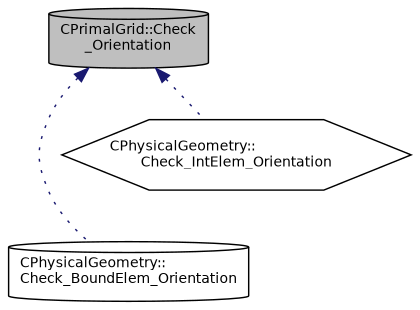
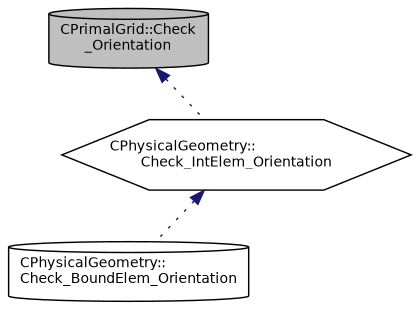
(40, 162) -> (175, 221)
